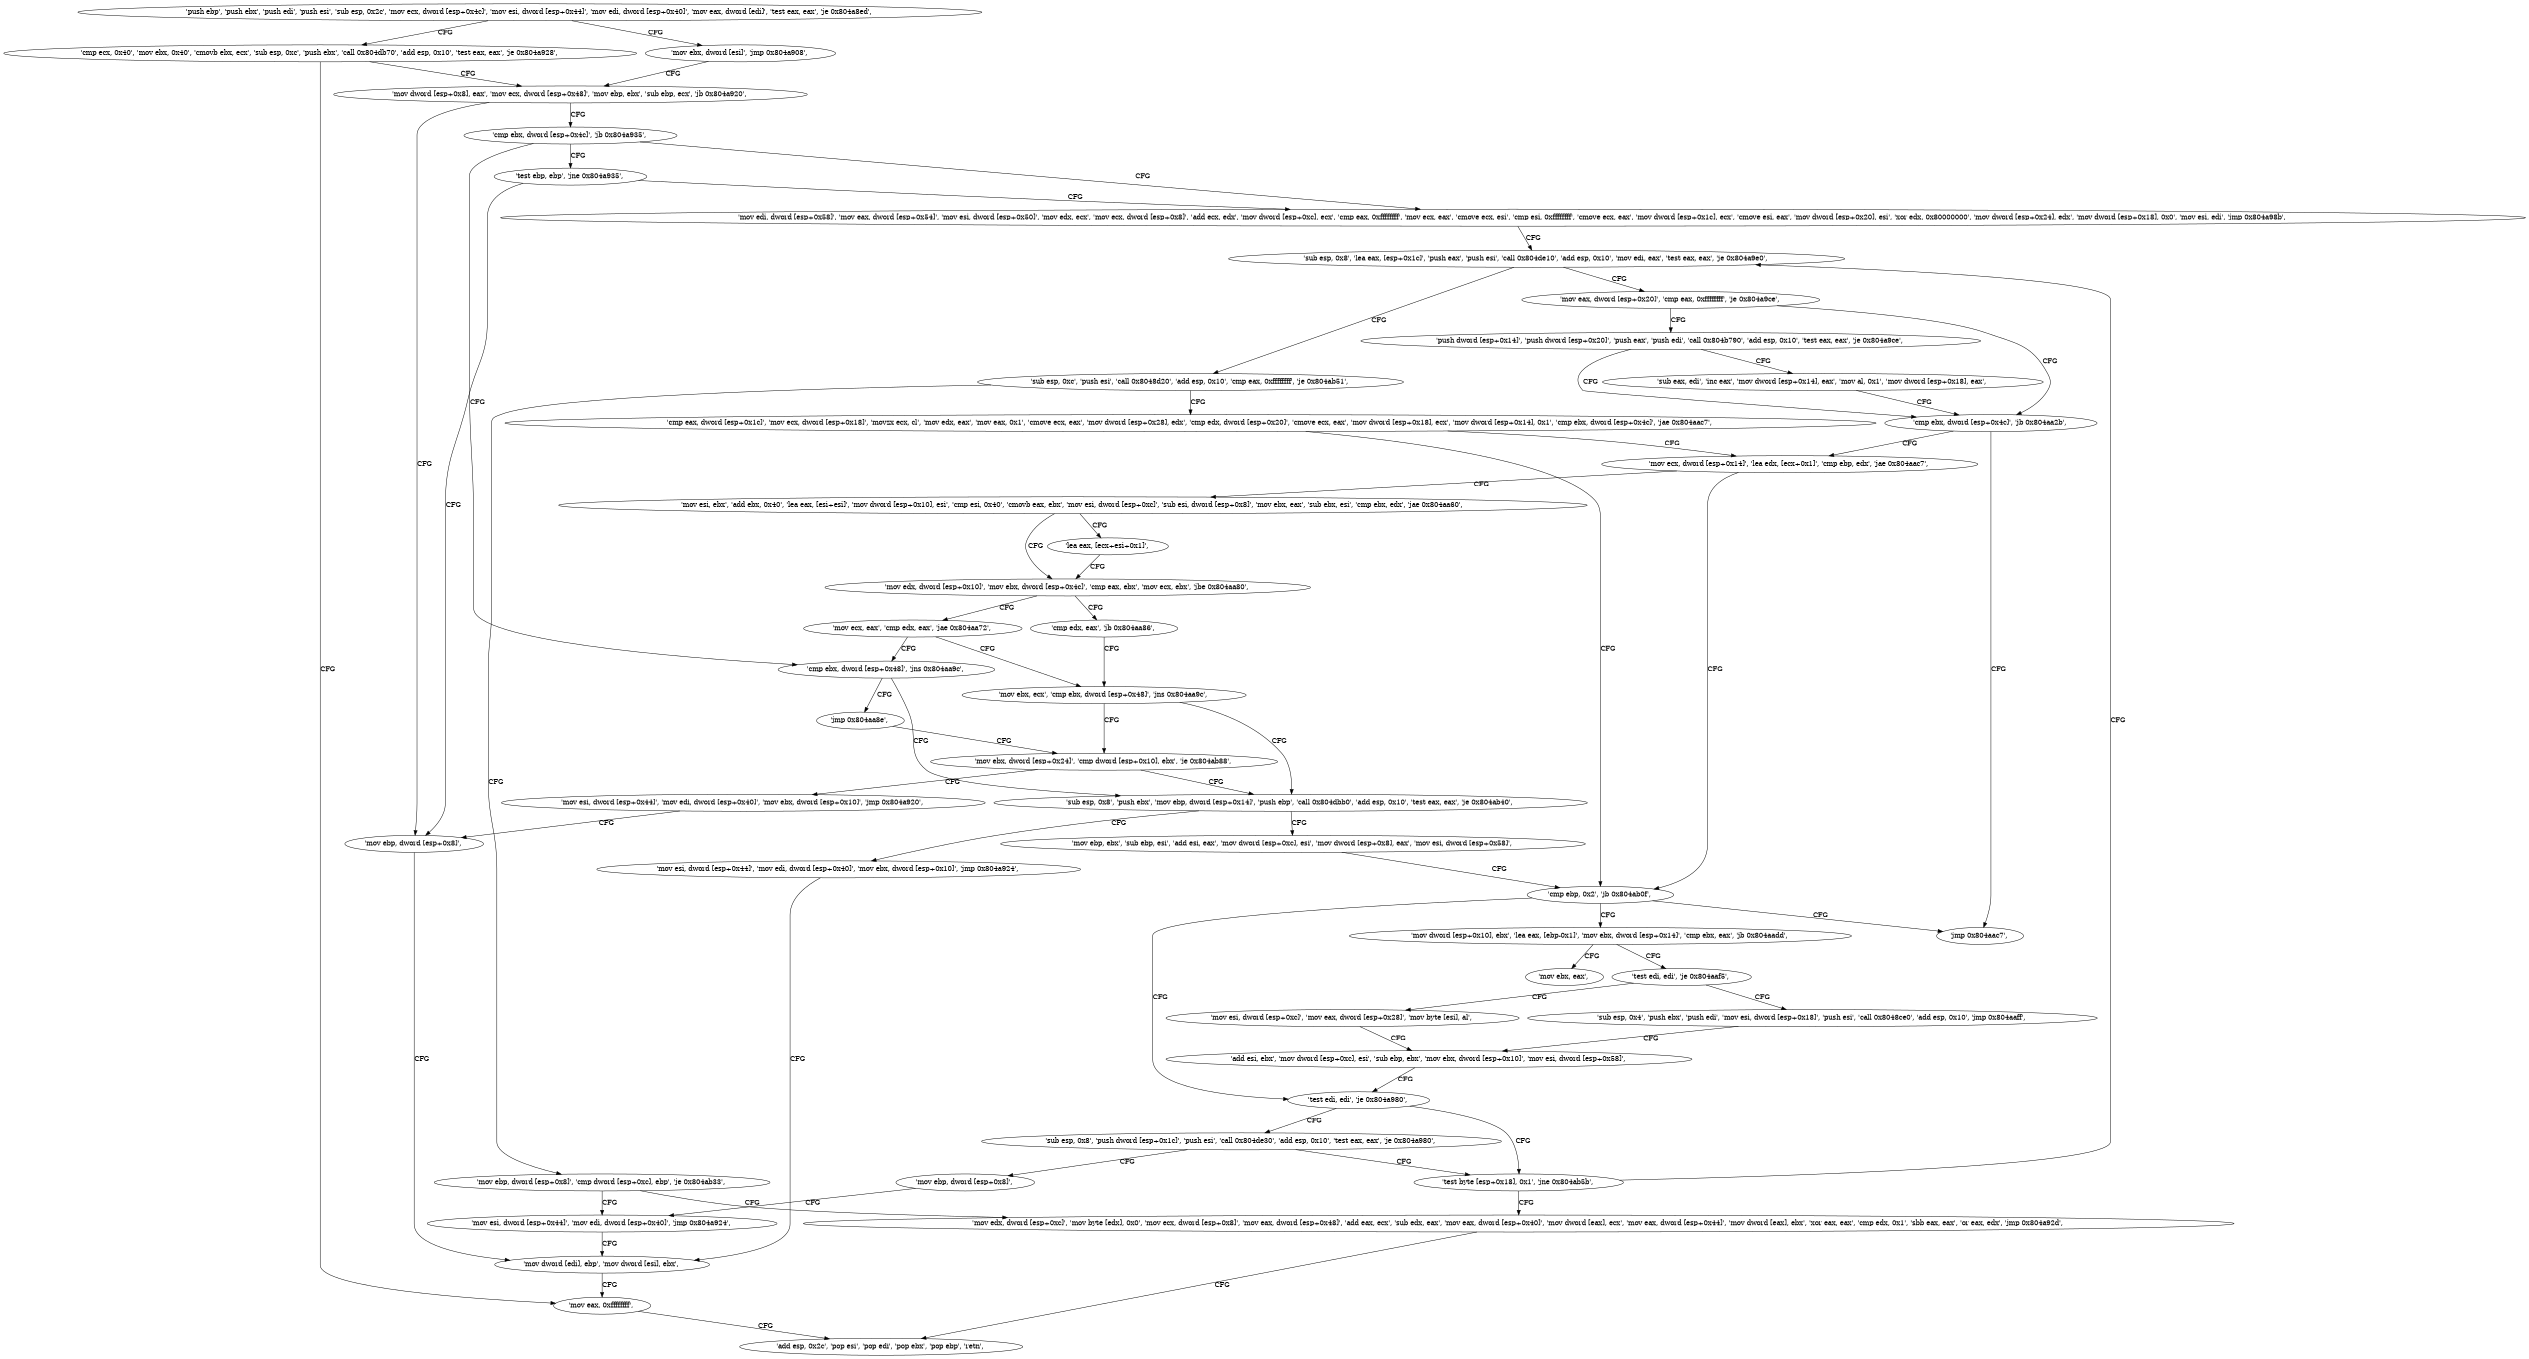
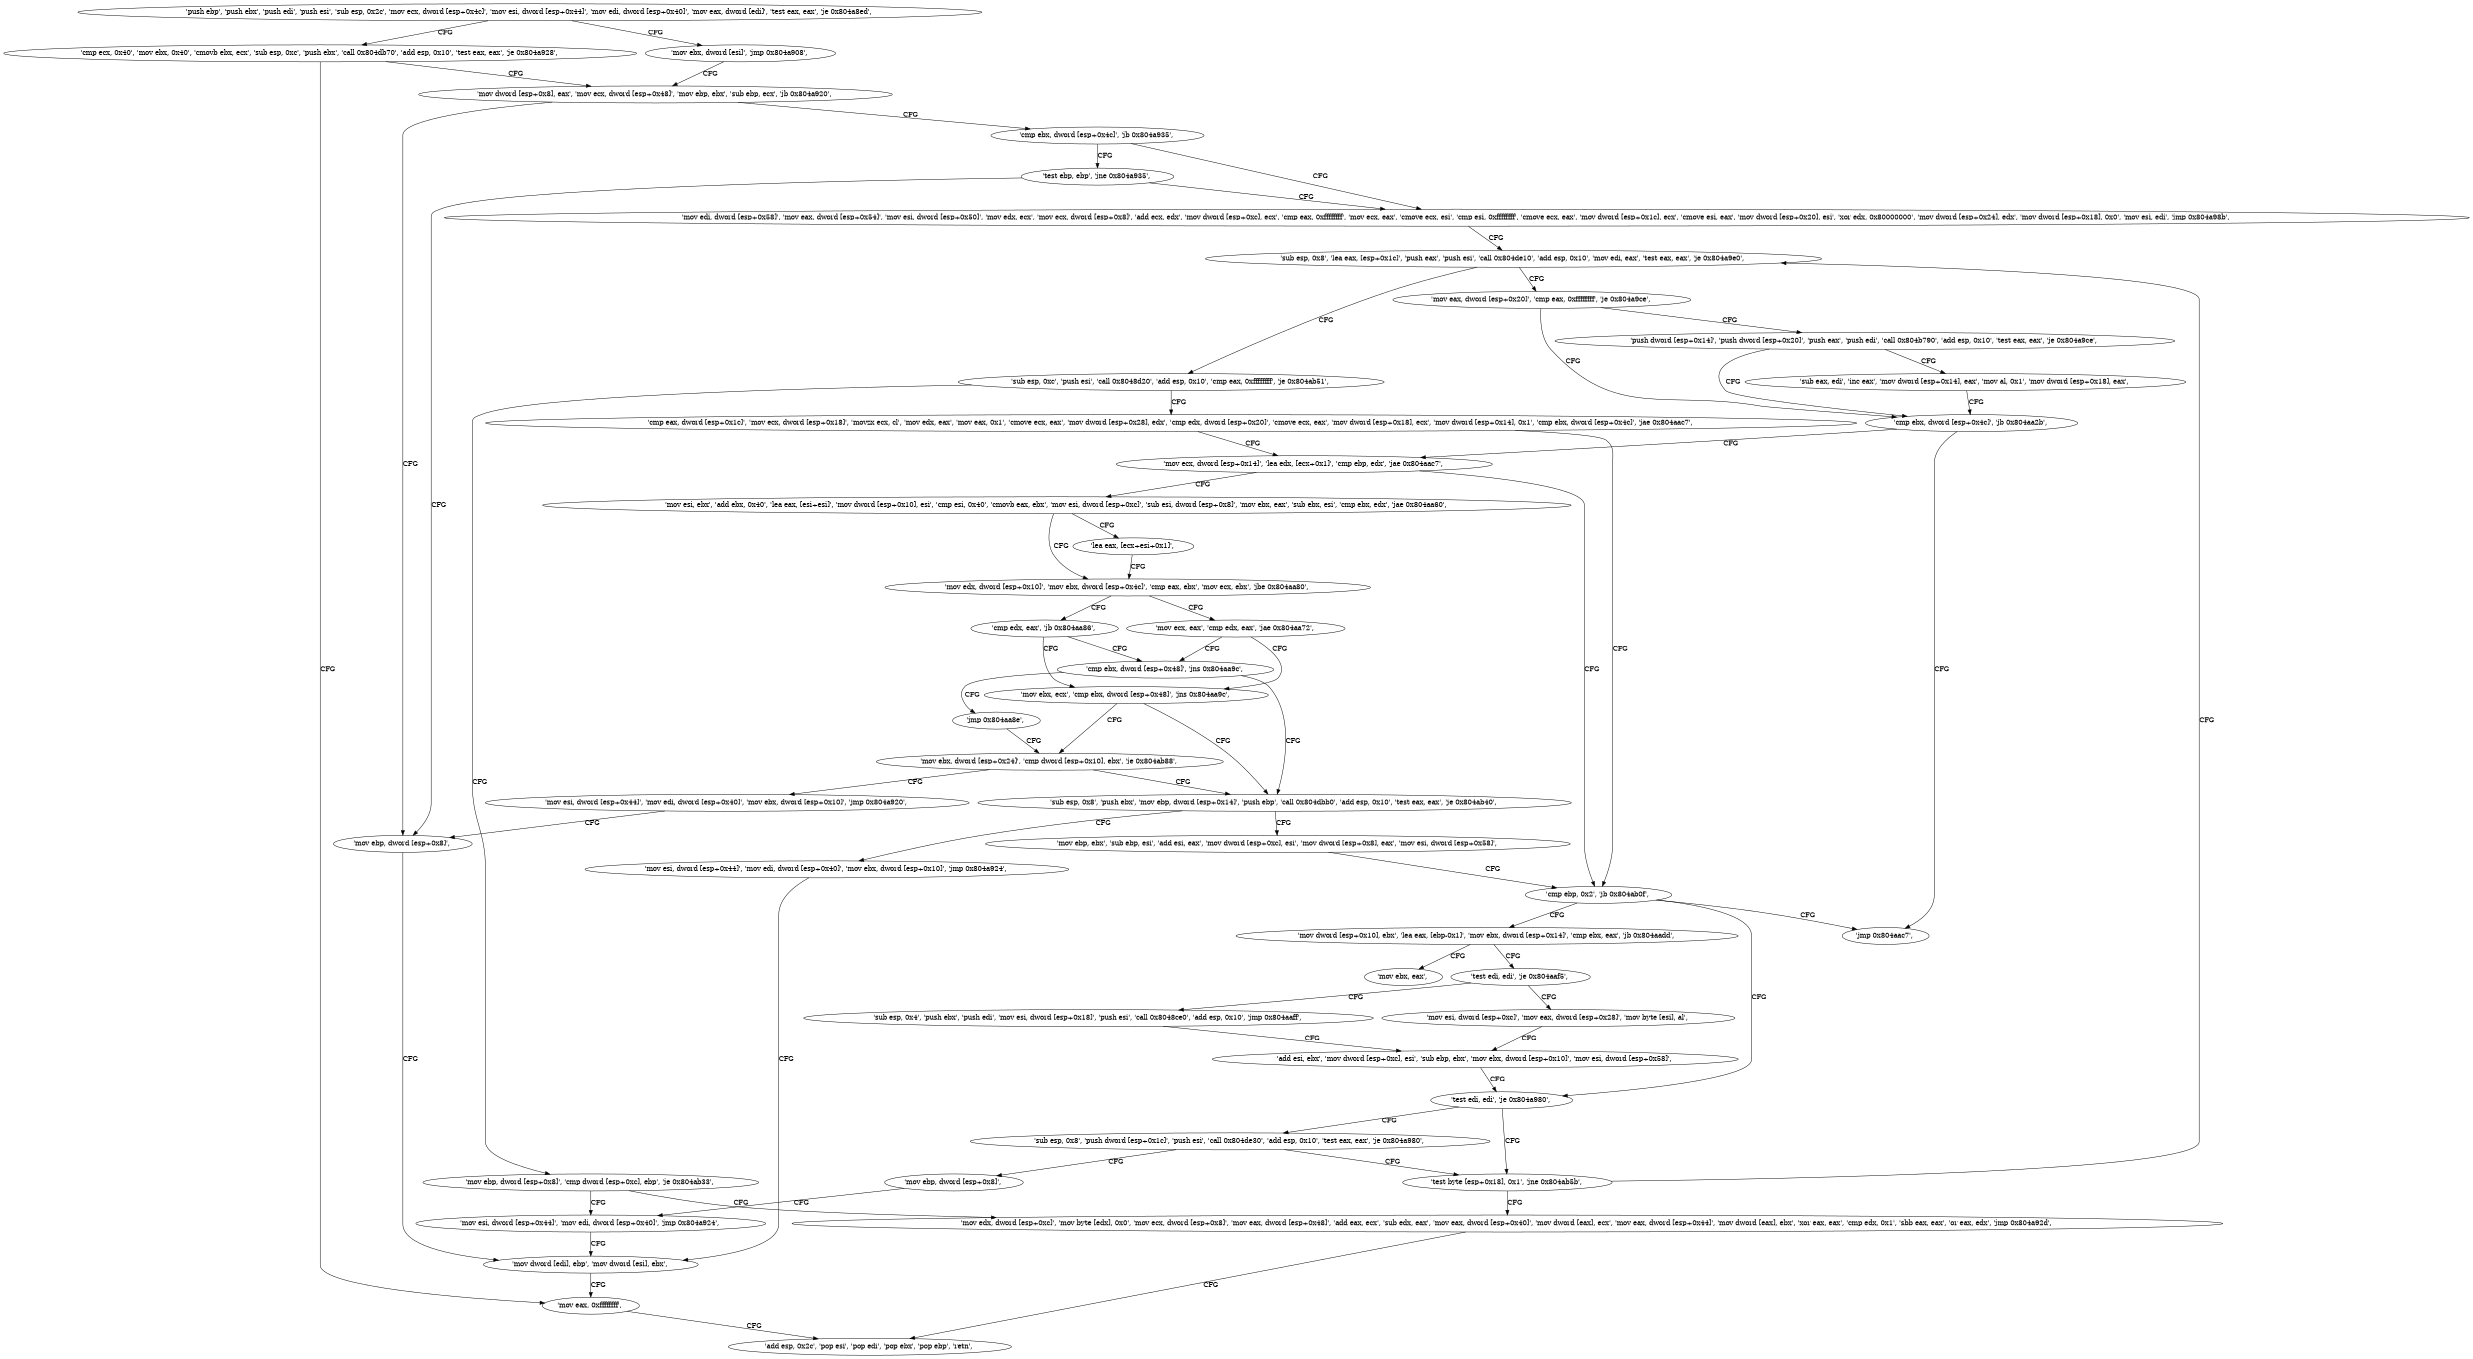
(474, 519) -> (1102, 648)
